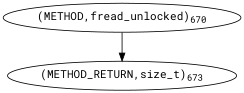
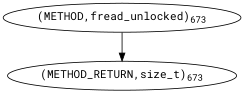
(199, 17) -> (199, 17)
